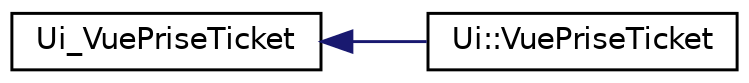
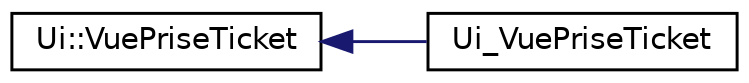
(389, 42) -> (389, 42)
